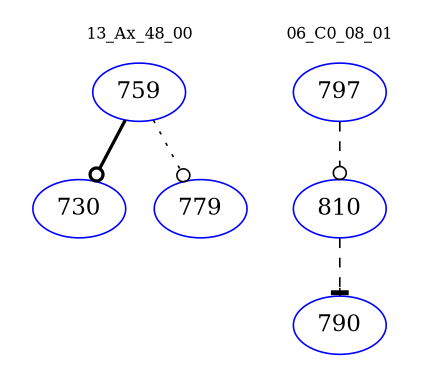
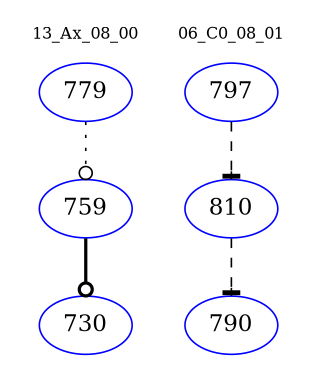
(140, 35) -> (86, 35)
(340, 144) -> (231, 147)
(167, 145) -> (86, 144)
